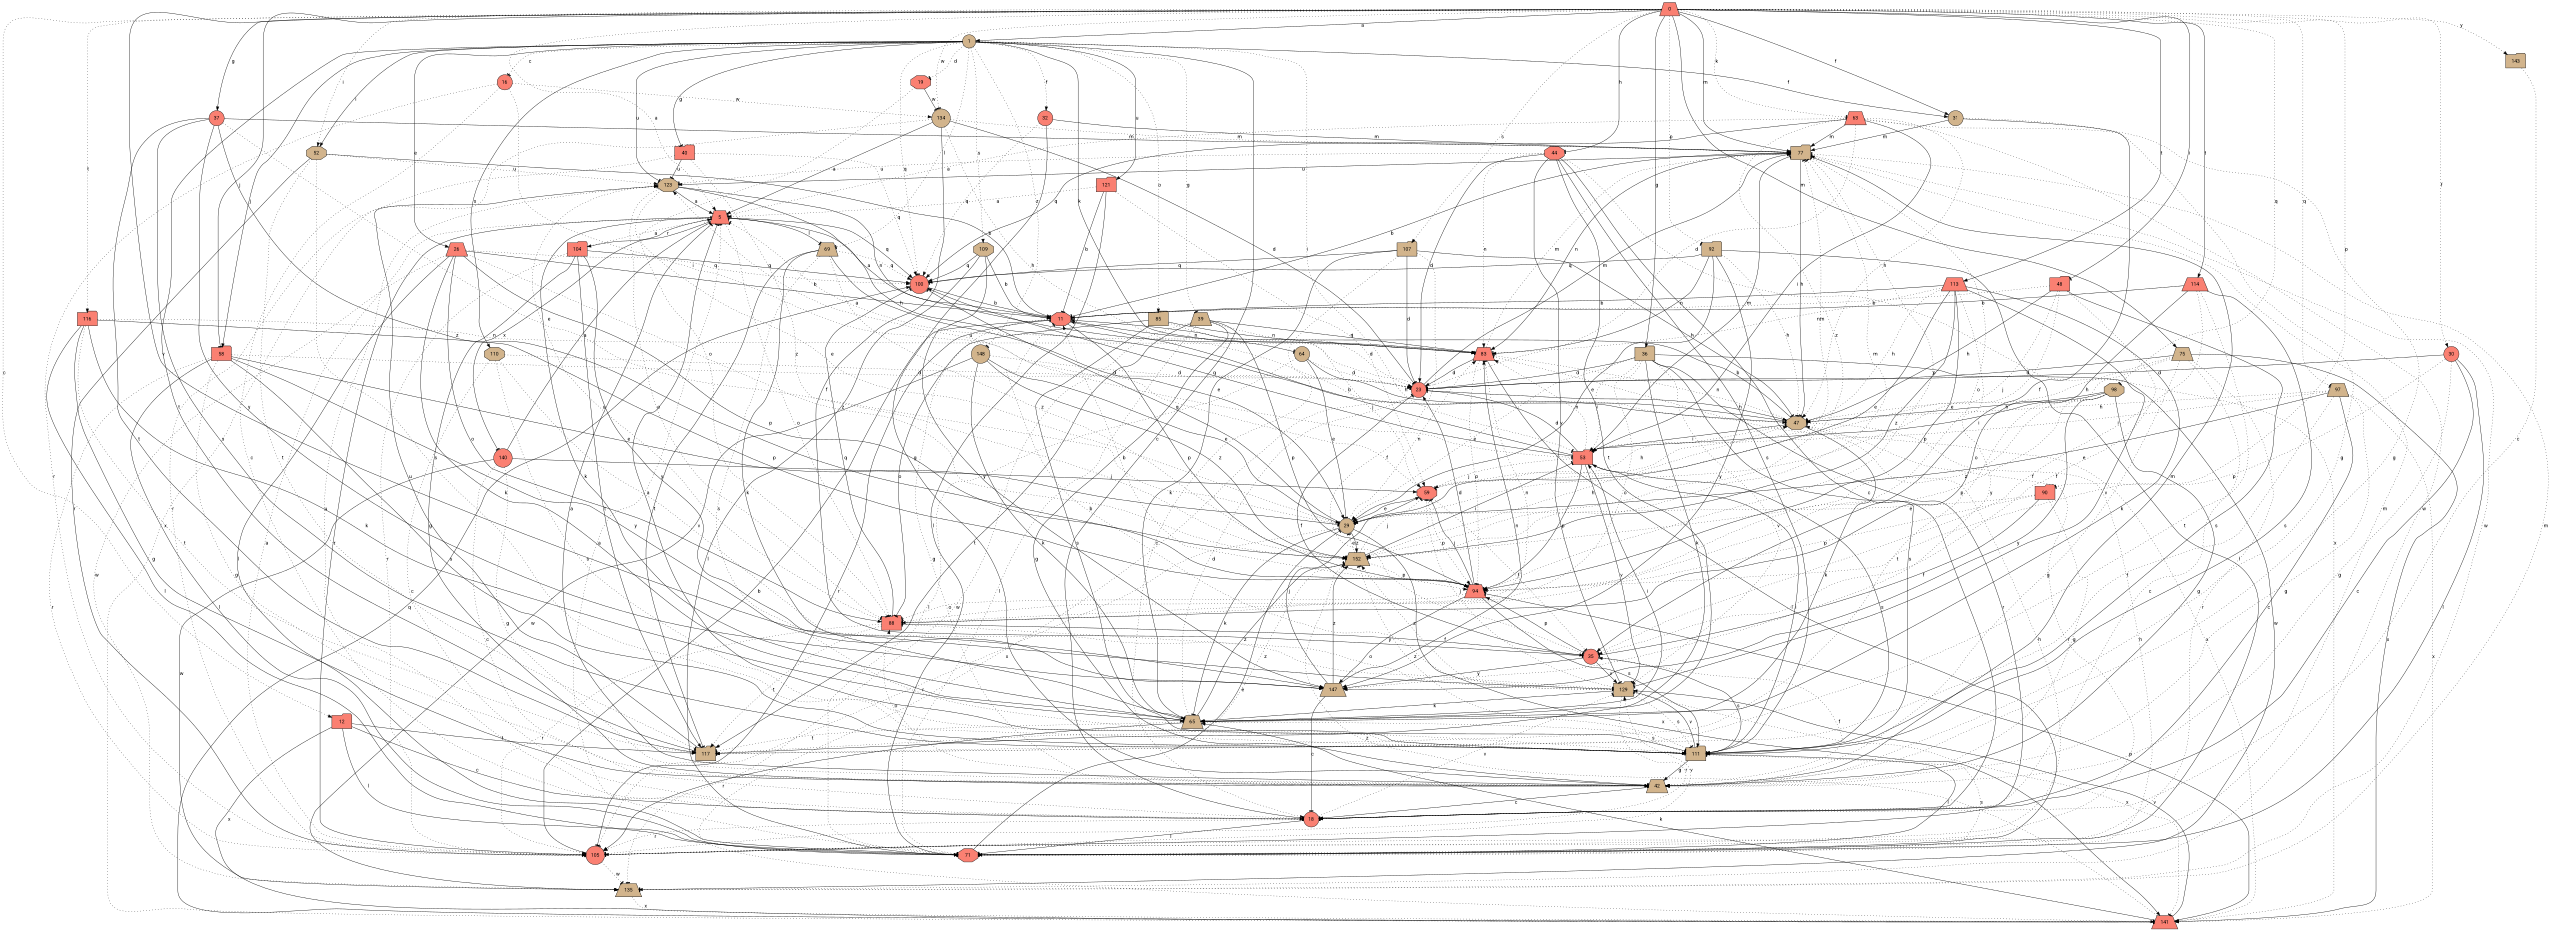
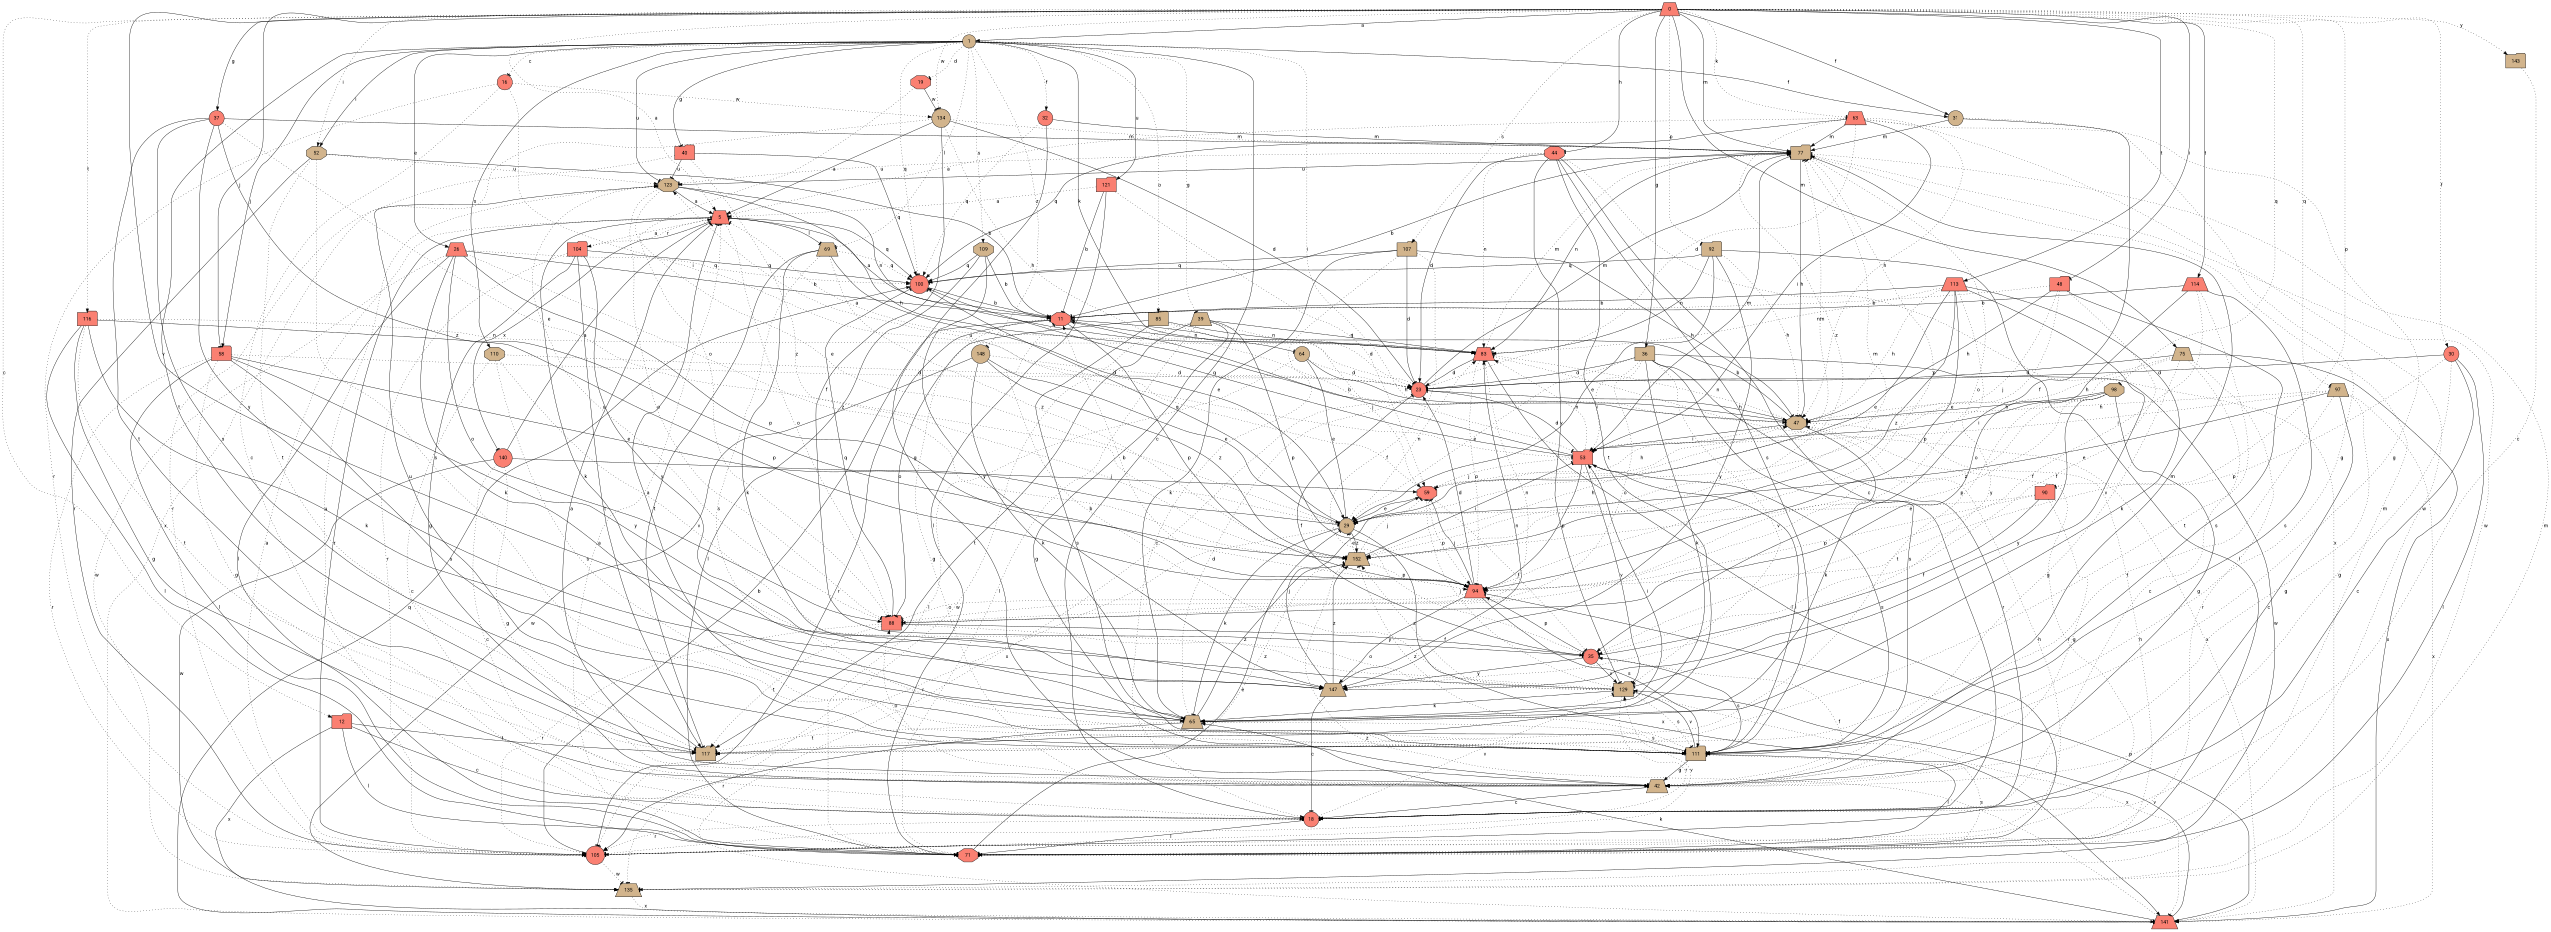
(841, 160) -> (841, 160)
(658, 236) -> (658, 236)
